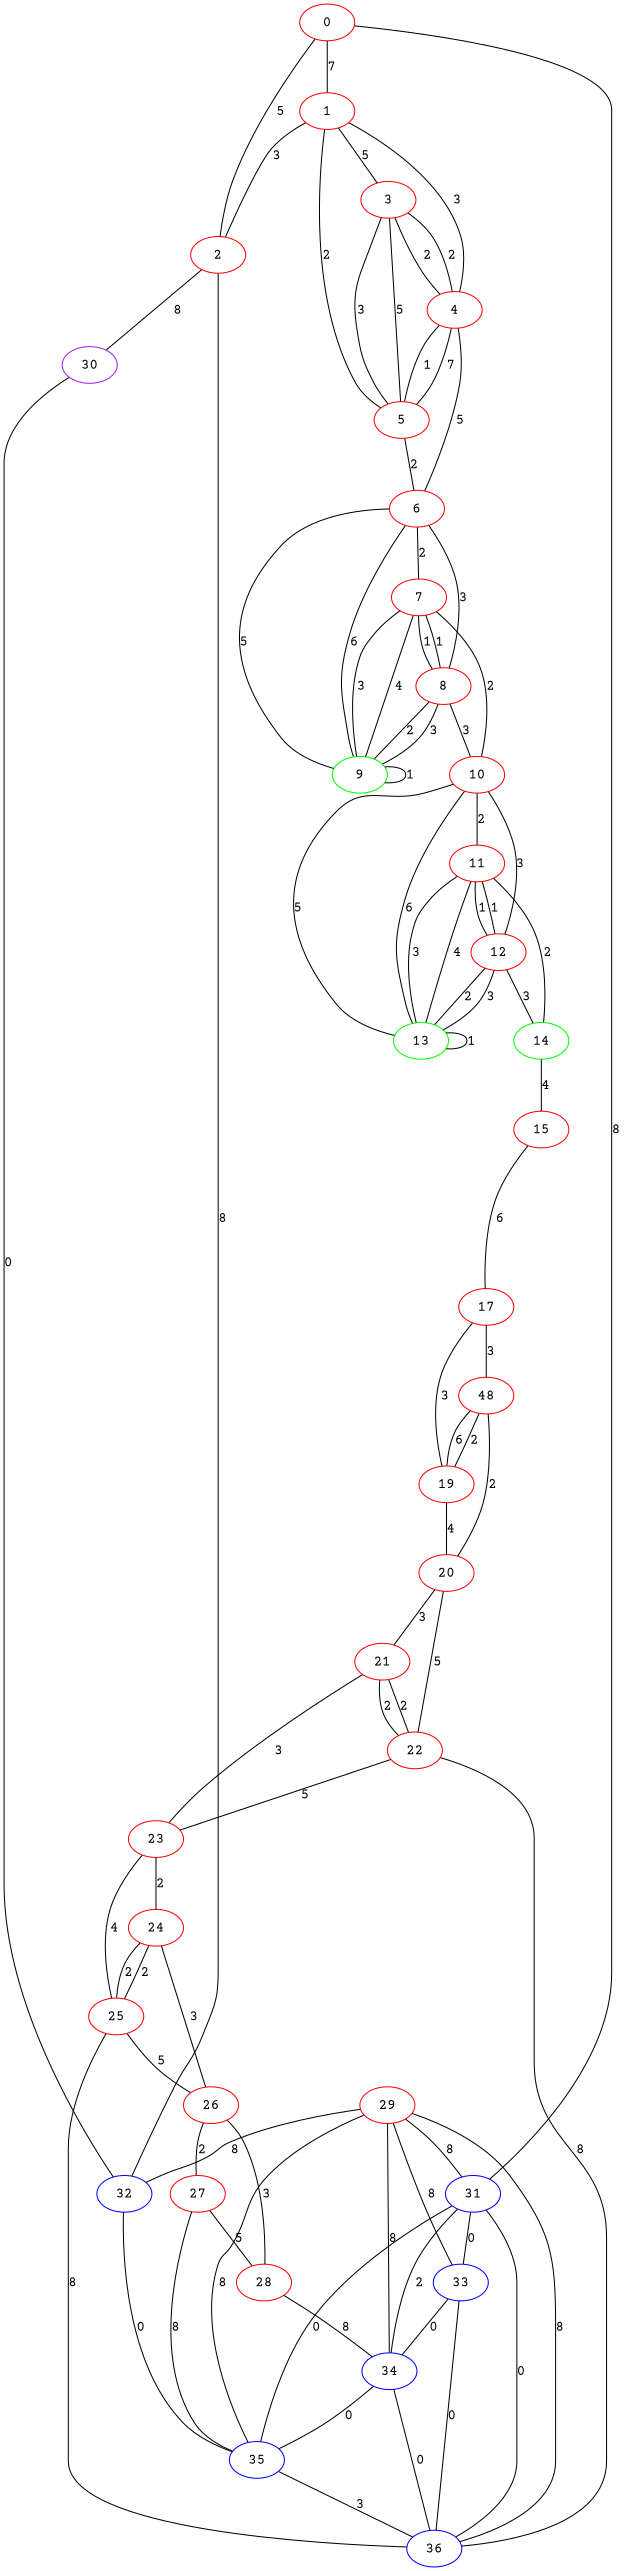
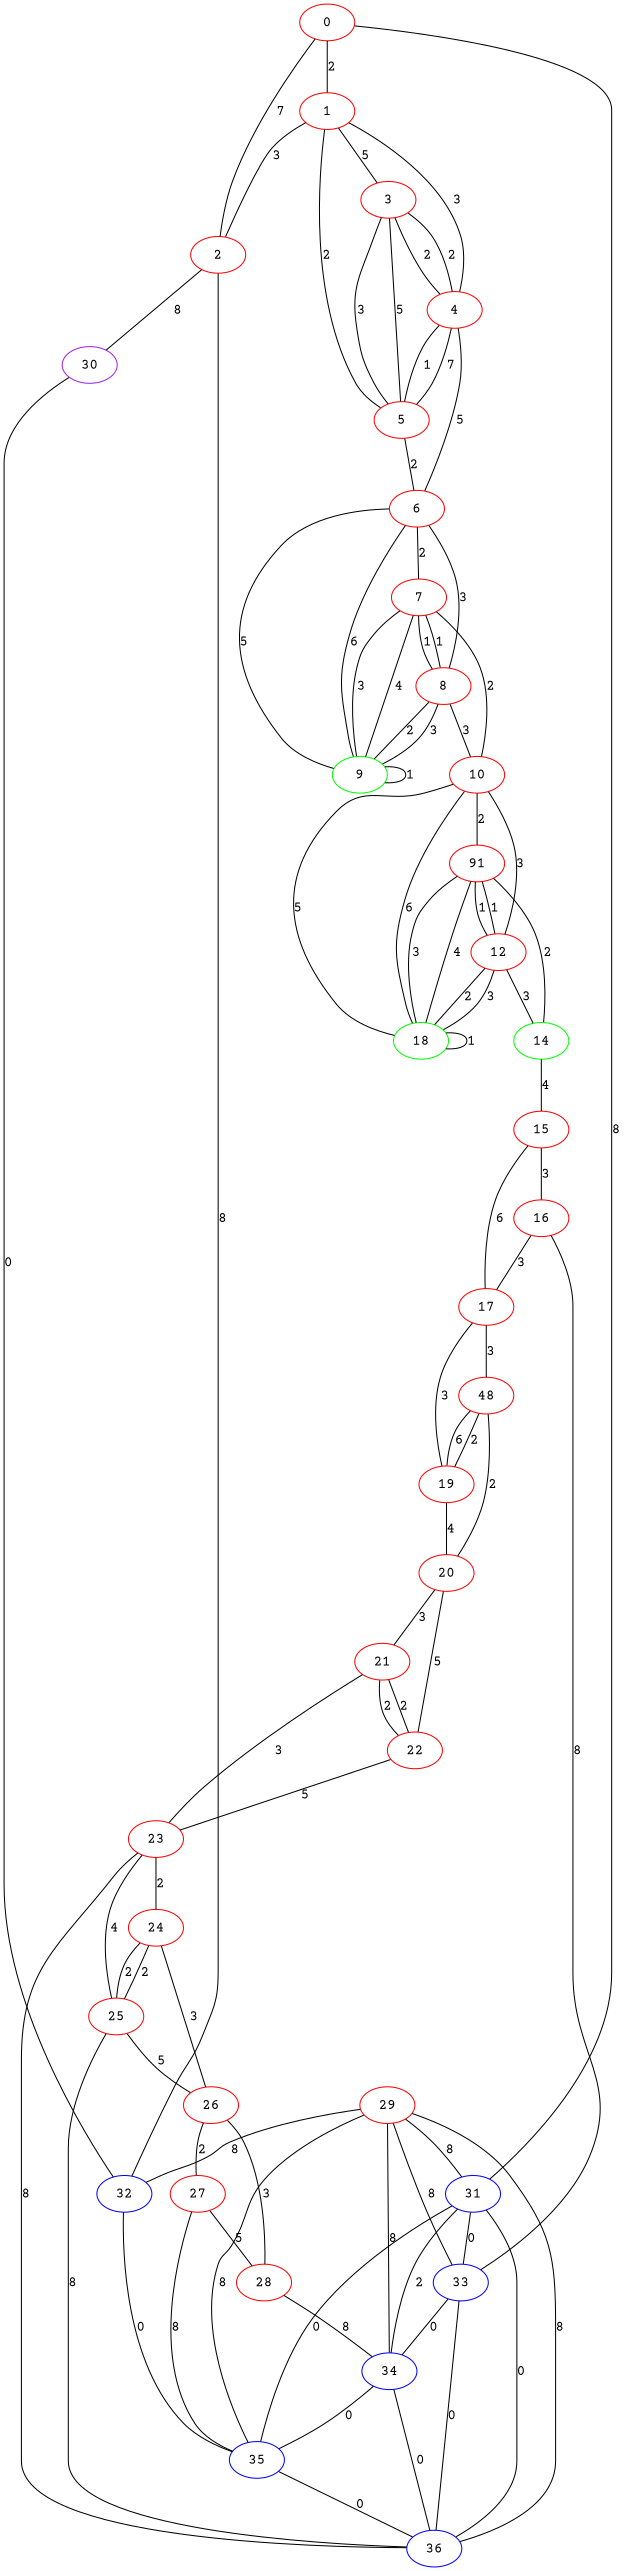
(332, 67) -> (332, 67)
(281, 111) -> (281, 111)
(477, 863) -> (477, 863)
(421, 1041) -> (421, 1041)
none -> (541, 1218)
(586, 2170) -> (21, 2343)
(360, 2504) -> (360, 2504)
